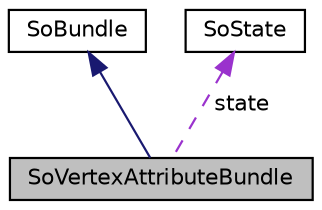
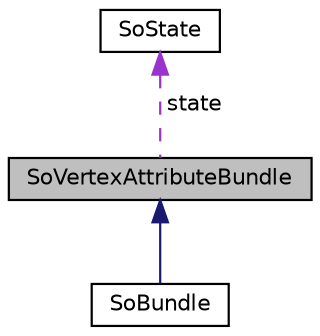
(125, 115) -> (160, 253)
